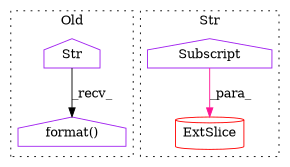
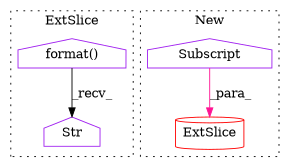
(72, 21) -> (72, 21)
(210, 21) -> (210, 21)
(72, 88) -> (72, 88)
